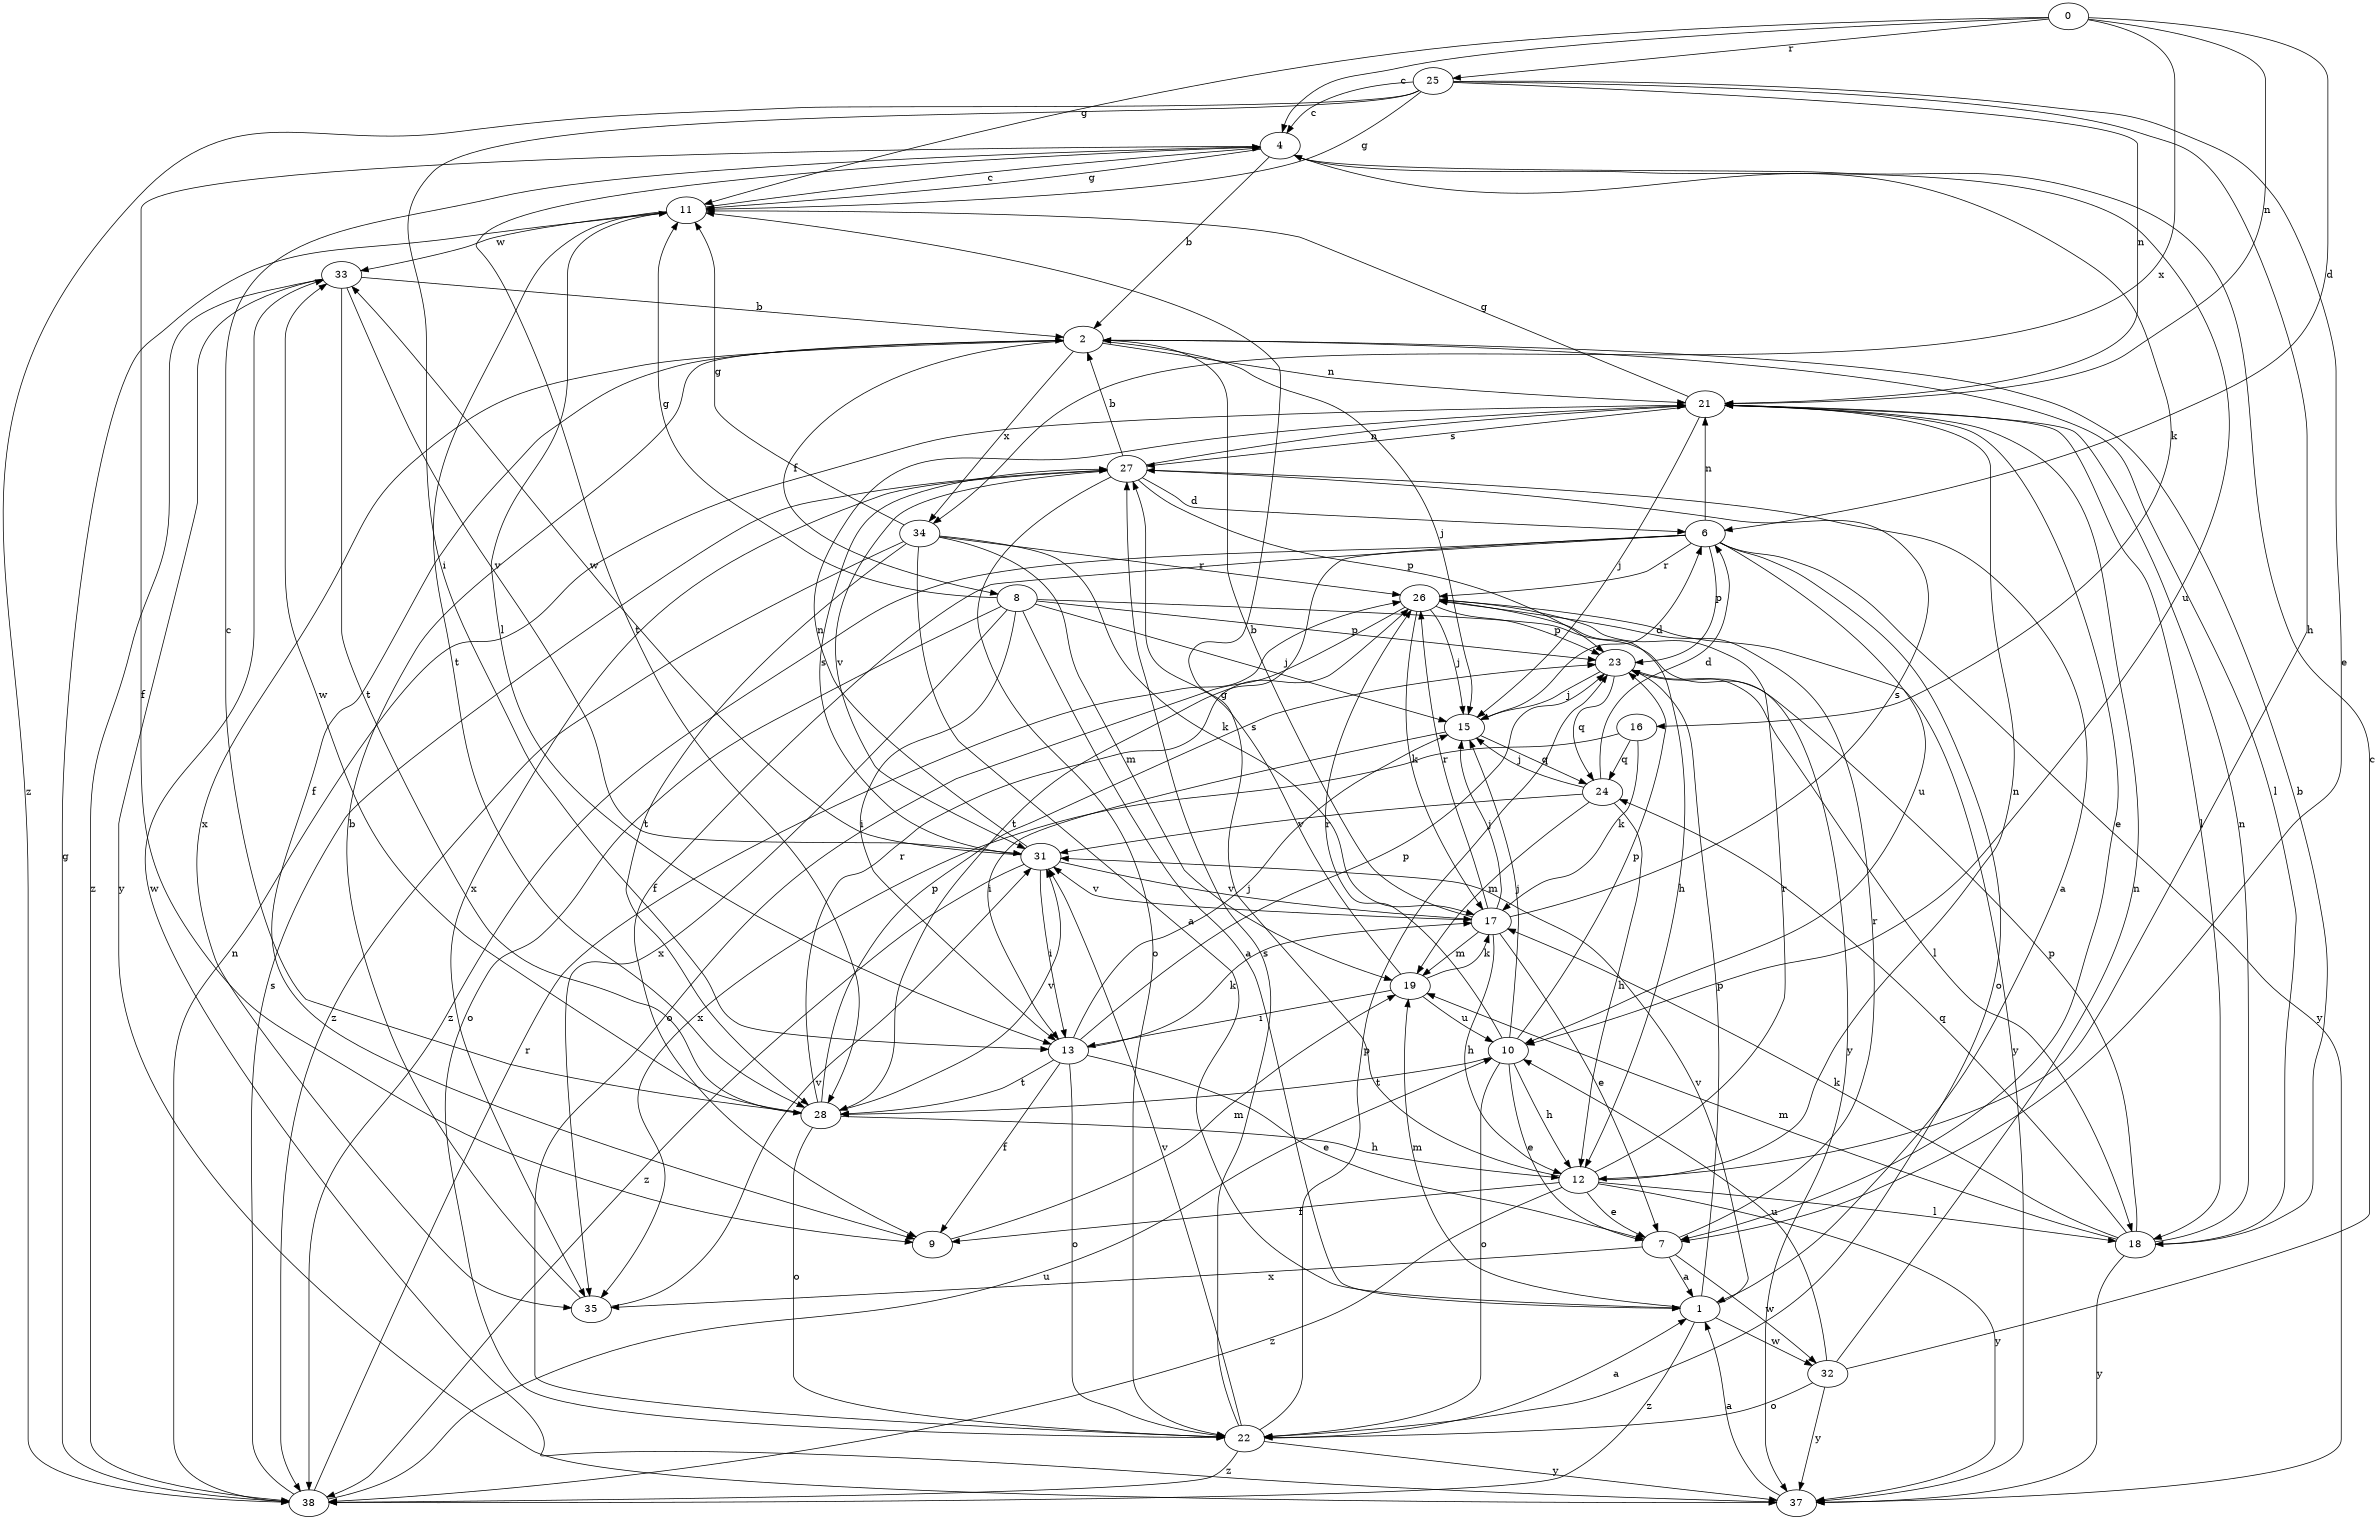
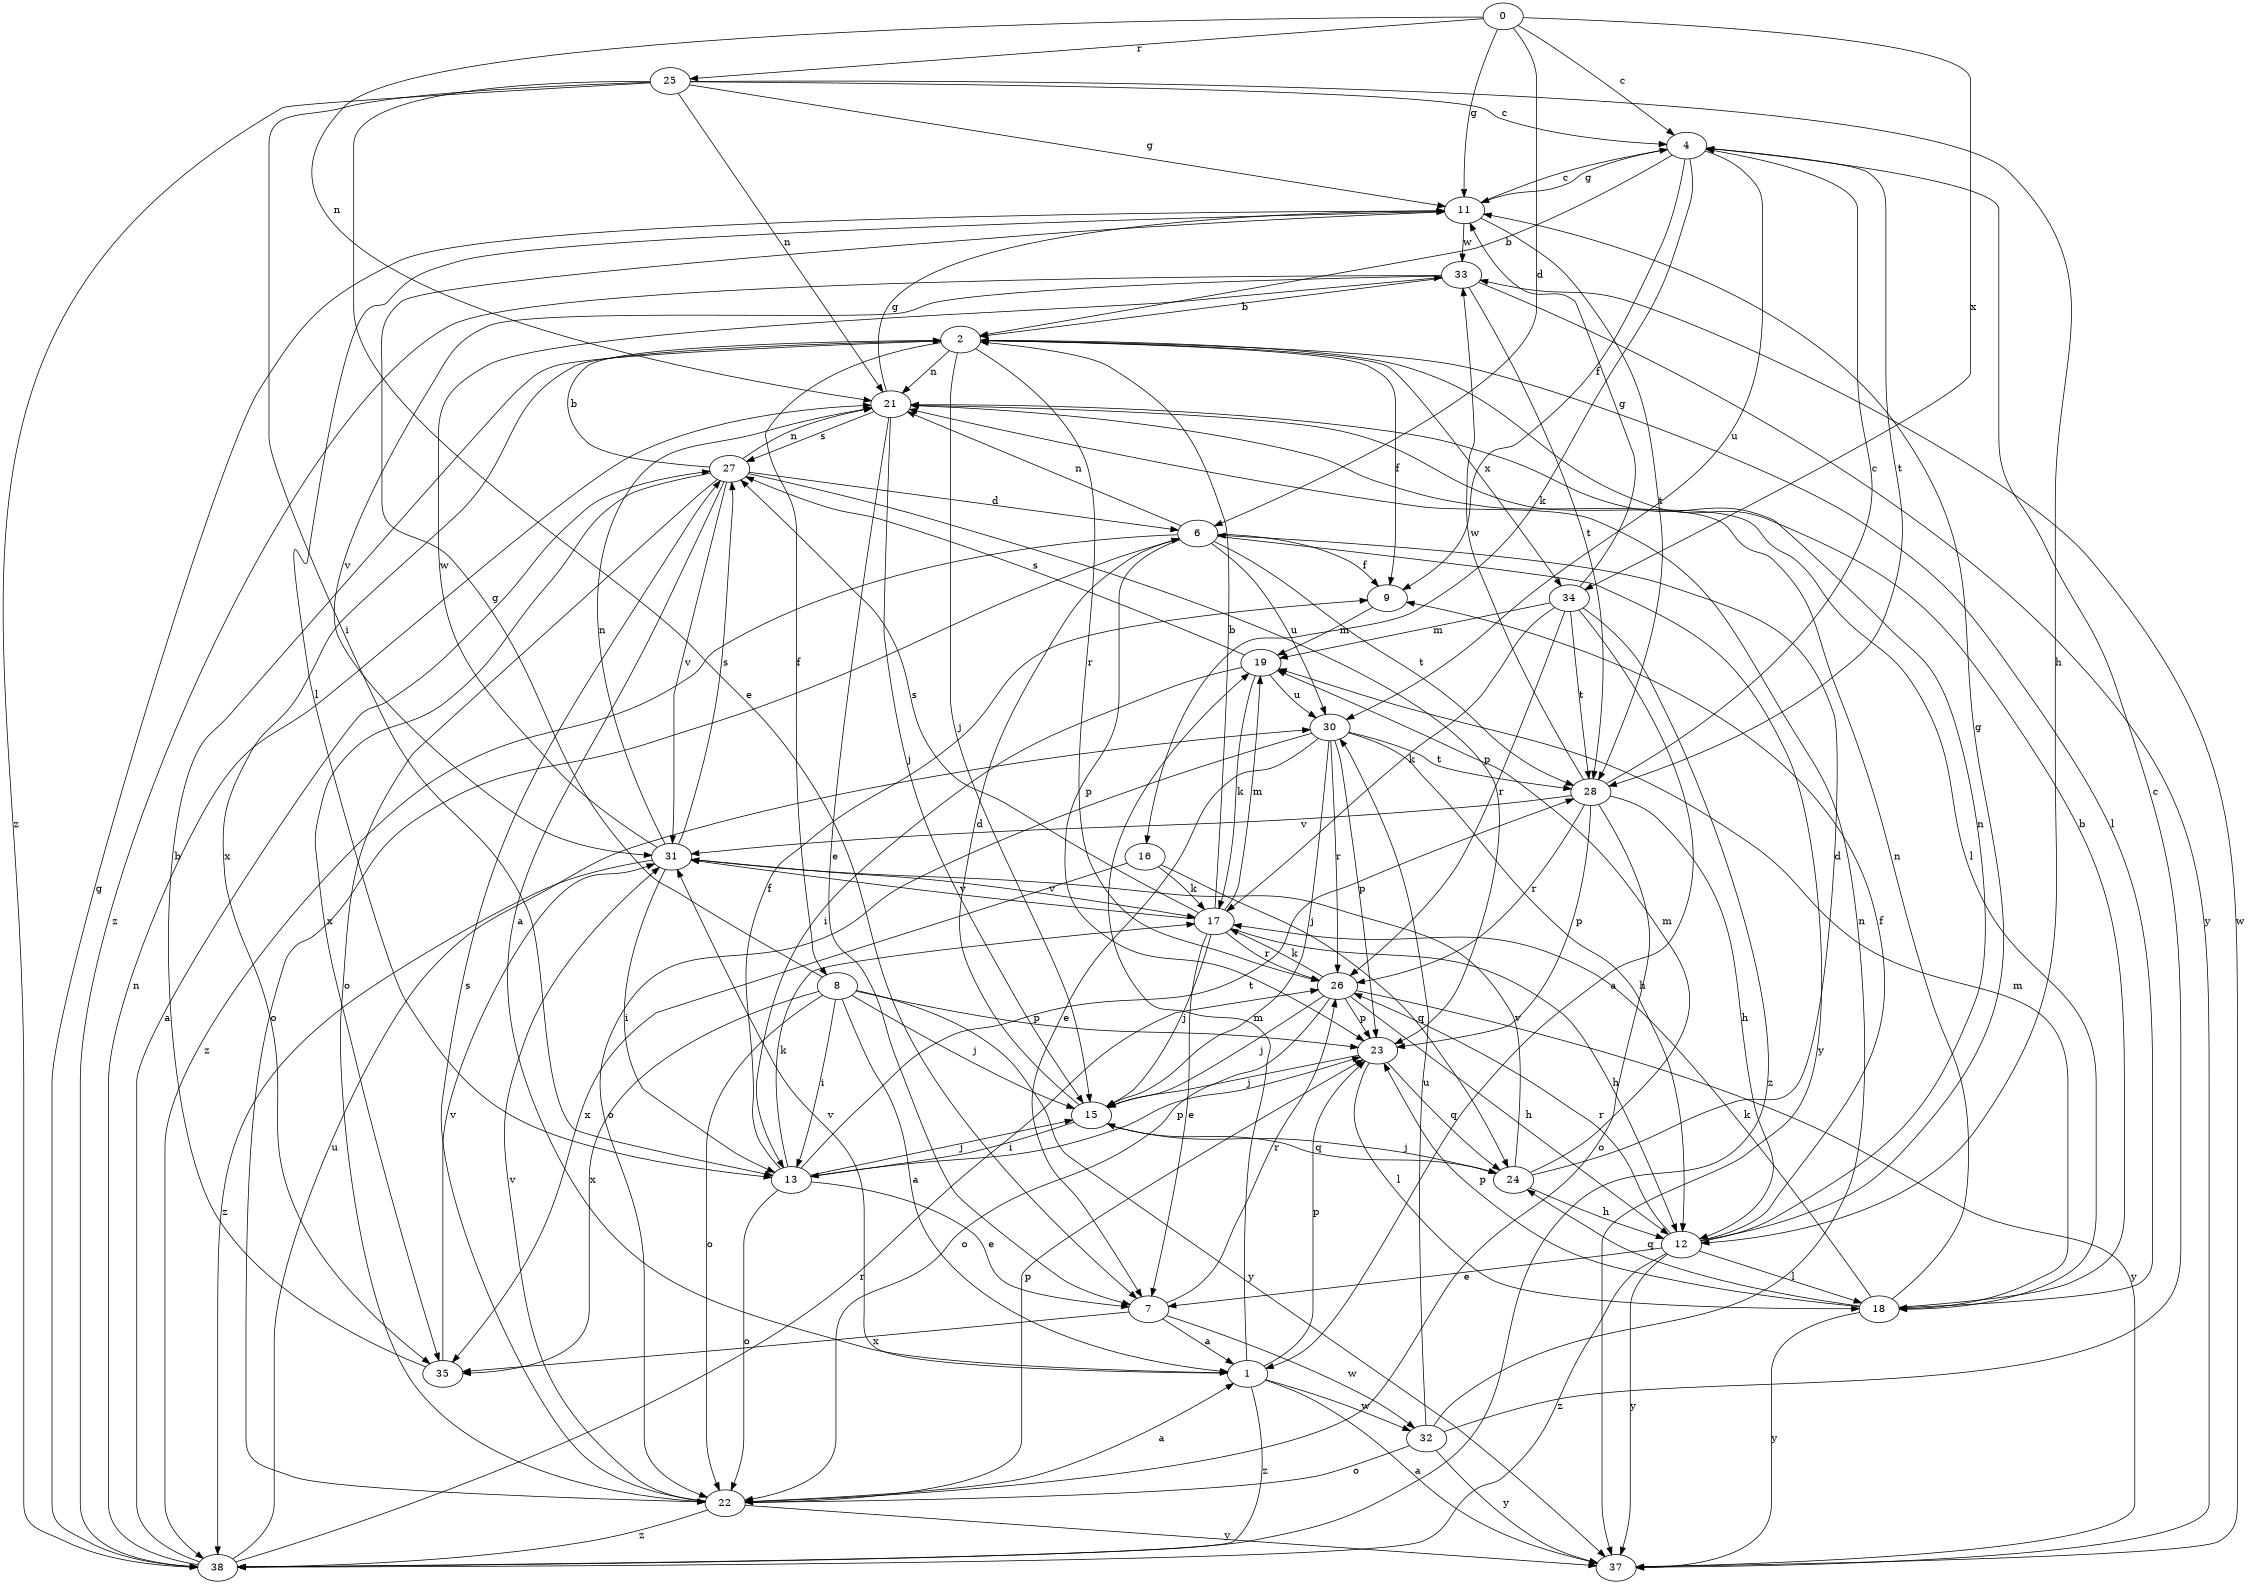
(1574, 585) -> (1082, 712)
(273, 986) -> (168, 1018)
(1508, 1051) -> (1330, 727)
(1728, 1421) -> (1415, 1476)
